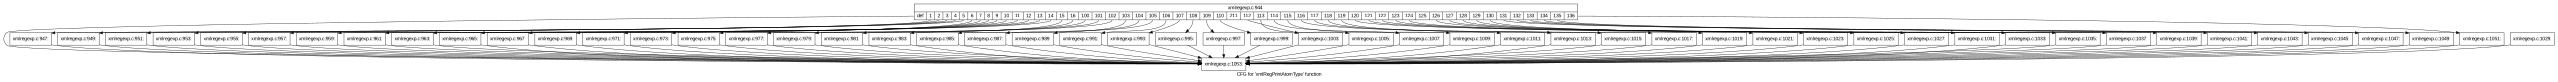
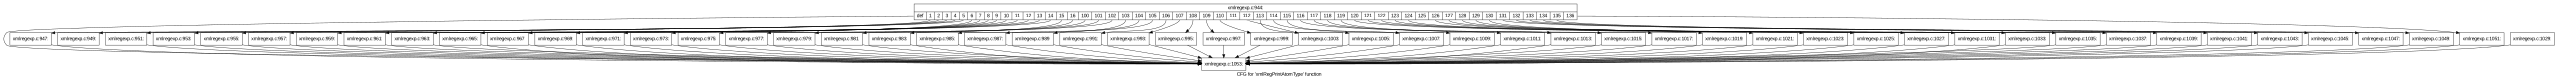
(1234, 16) -> (1233, 16)
(648, 60) -> none
(1804, 60) -> none
